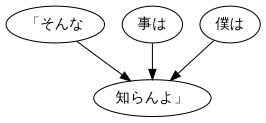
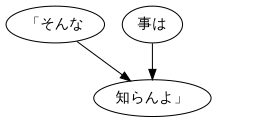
(230, 25) -> none
